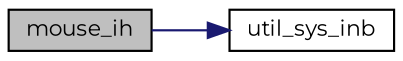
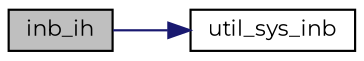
(80, 30) -> (61, 30)
